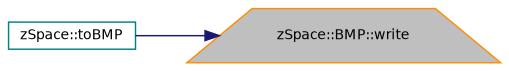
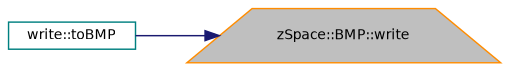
(72, 36) -> (72, 36)
